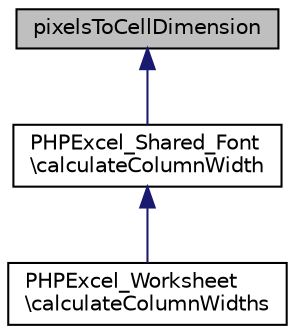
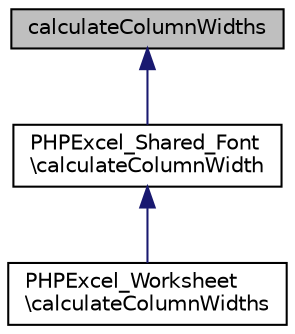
(147, 29) -> (147, 29)
